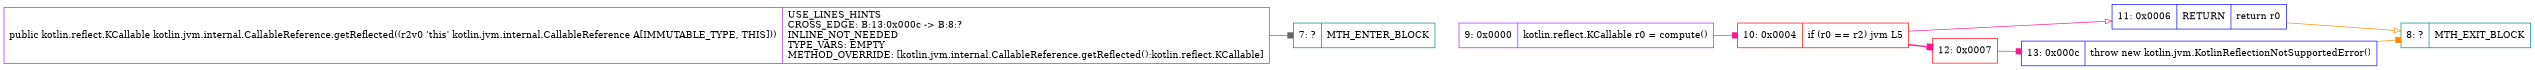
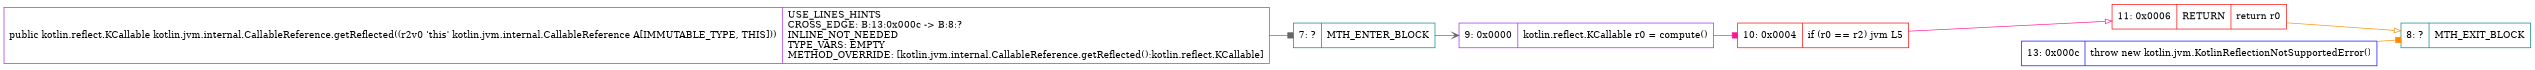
(2199, 17) -> (2199, 17)
none -> (1444, 35)
(1965, 51) -> none
